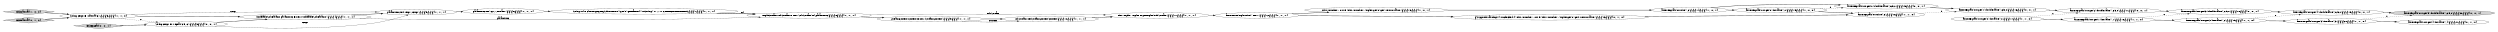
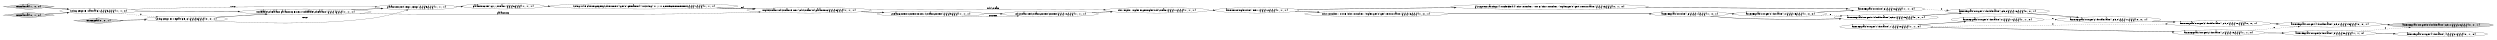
(2052, 19) -> (1941, 23)
